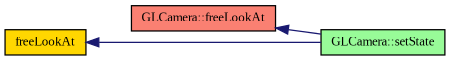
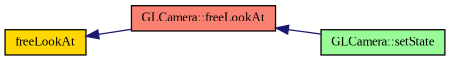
(210, 42) -> (115, 32)
